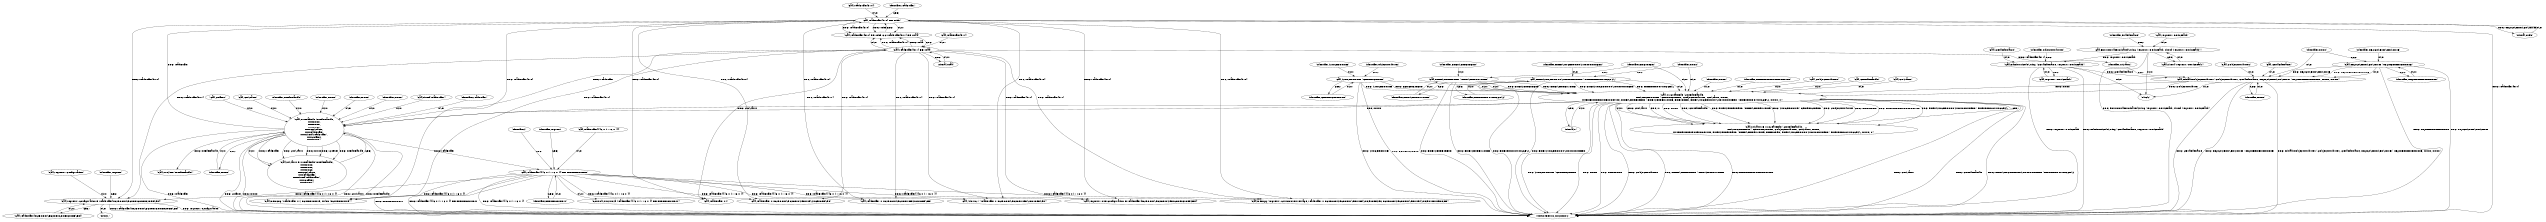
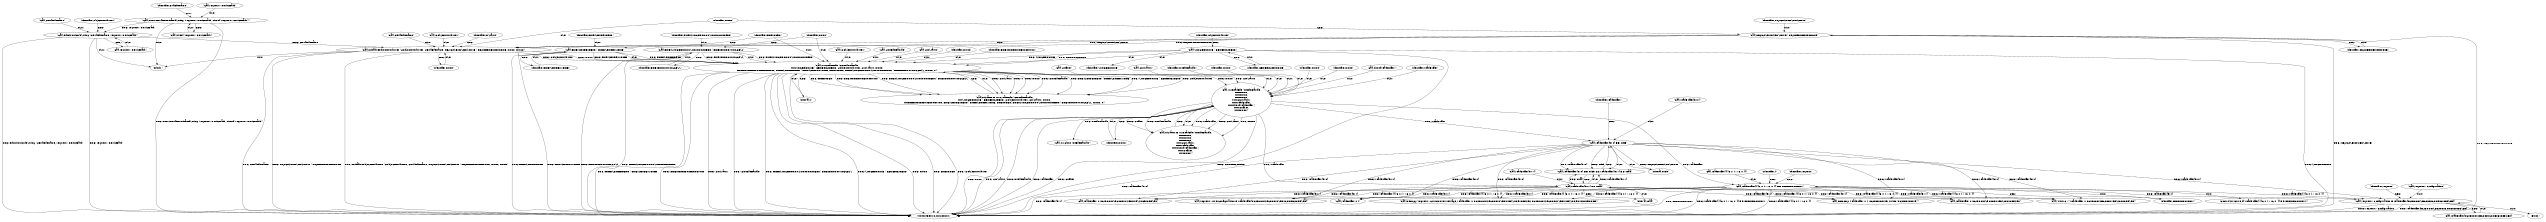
(1523, 51) -> (1255, 192)
(1346, 72) -> (1152, 57)
(804, 100) -> (1806, 159)
